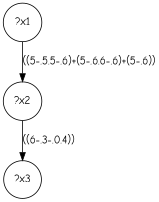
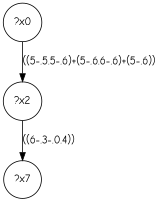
(23, 22) -> (23, 22)
(23, 180) -> (23, 180)
